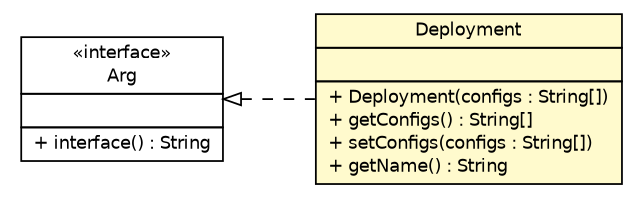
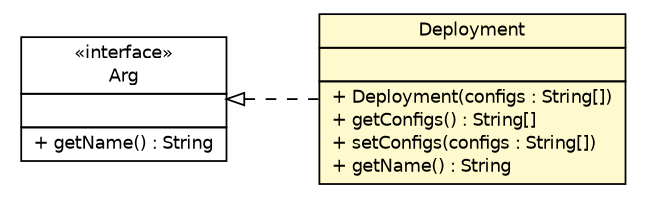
(122, 143) -> (124, 143)
